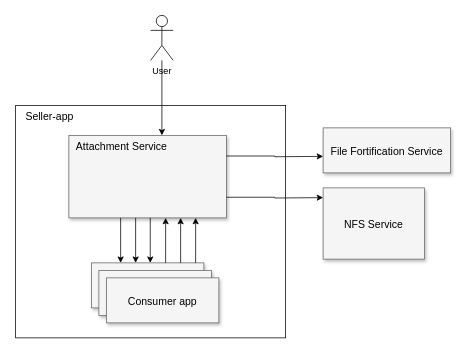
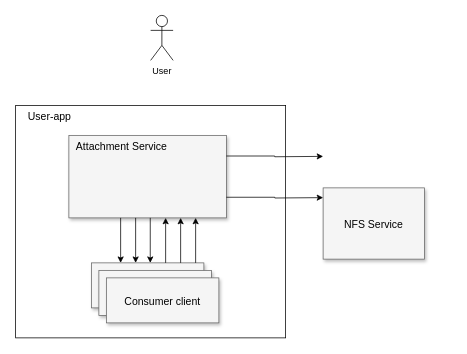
(50, 117) -> (50, 117)
(162, 129) -> none
(387, 150) -> none
(162, 300) -> (162, 300)
